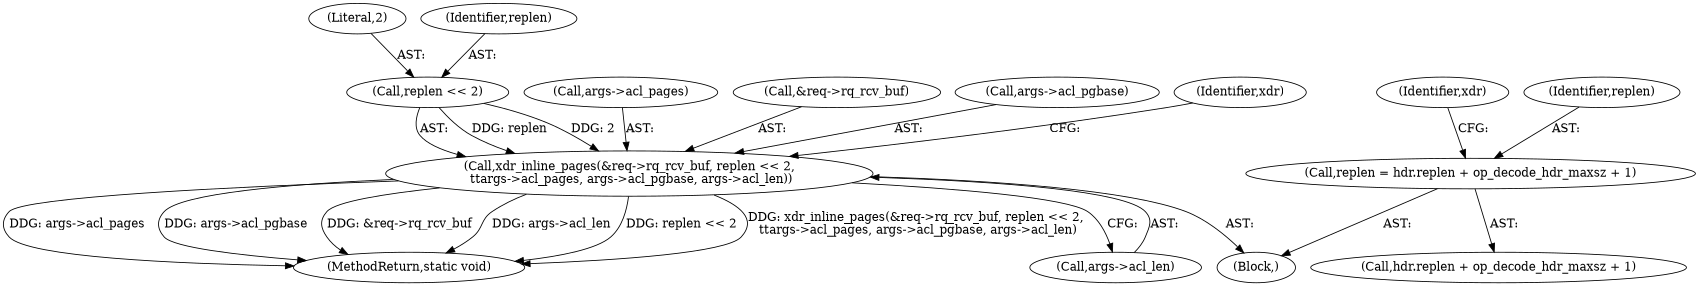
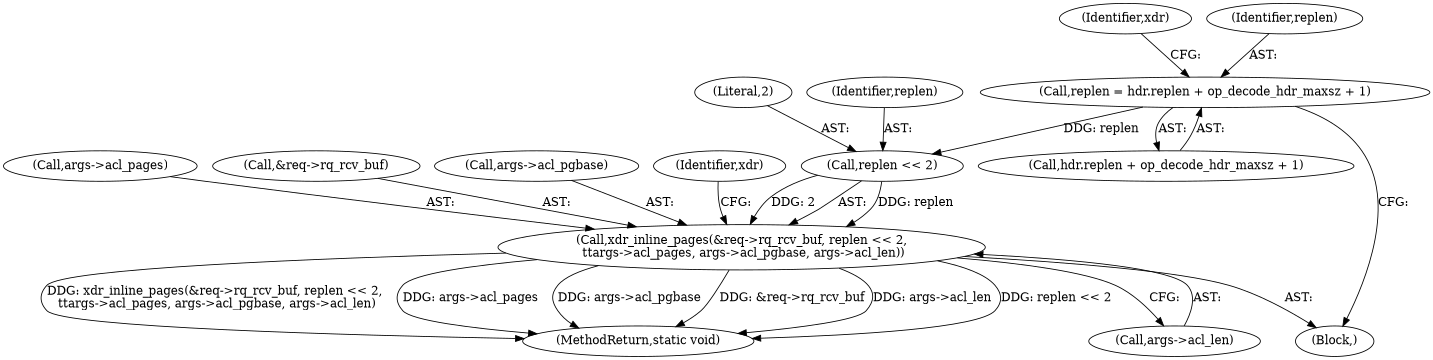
none -> (1042, 130)
none -> (1191, 134)
(1399, 224) -> (1395, 203)
